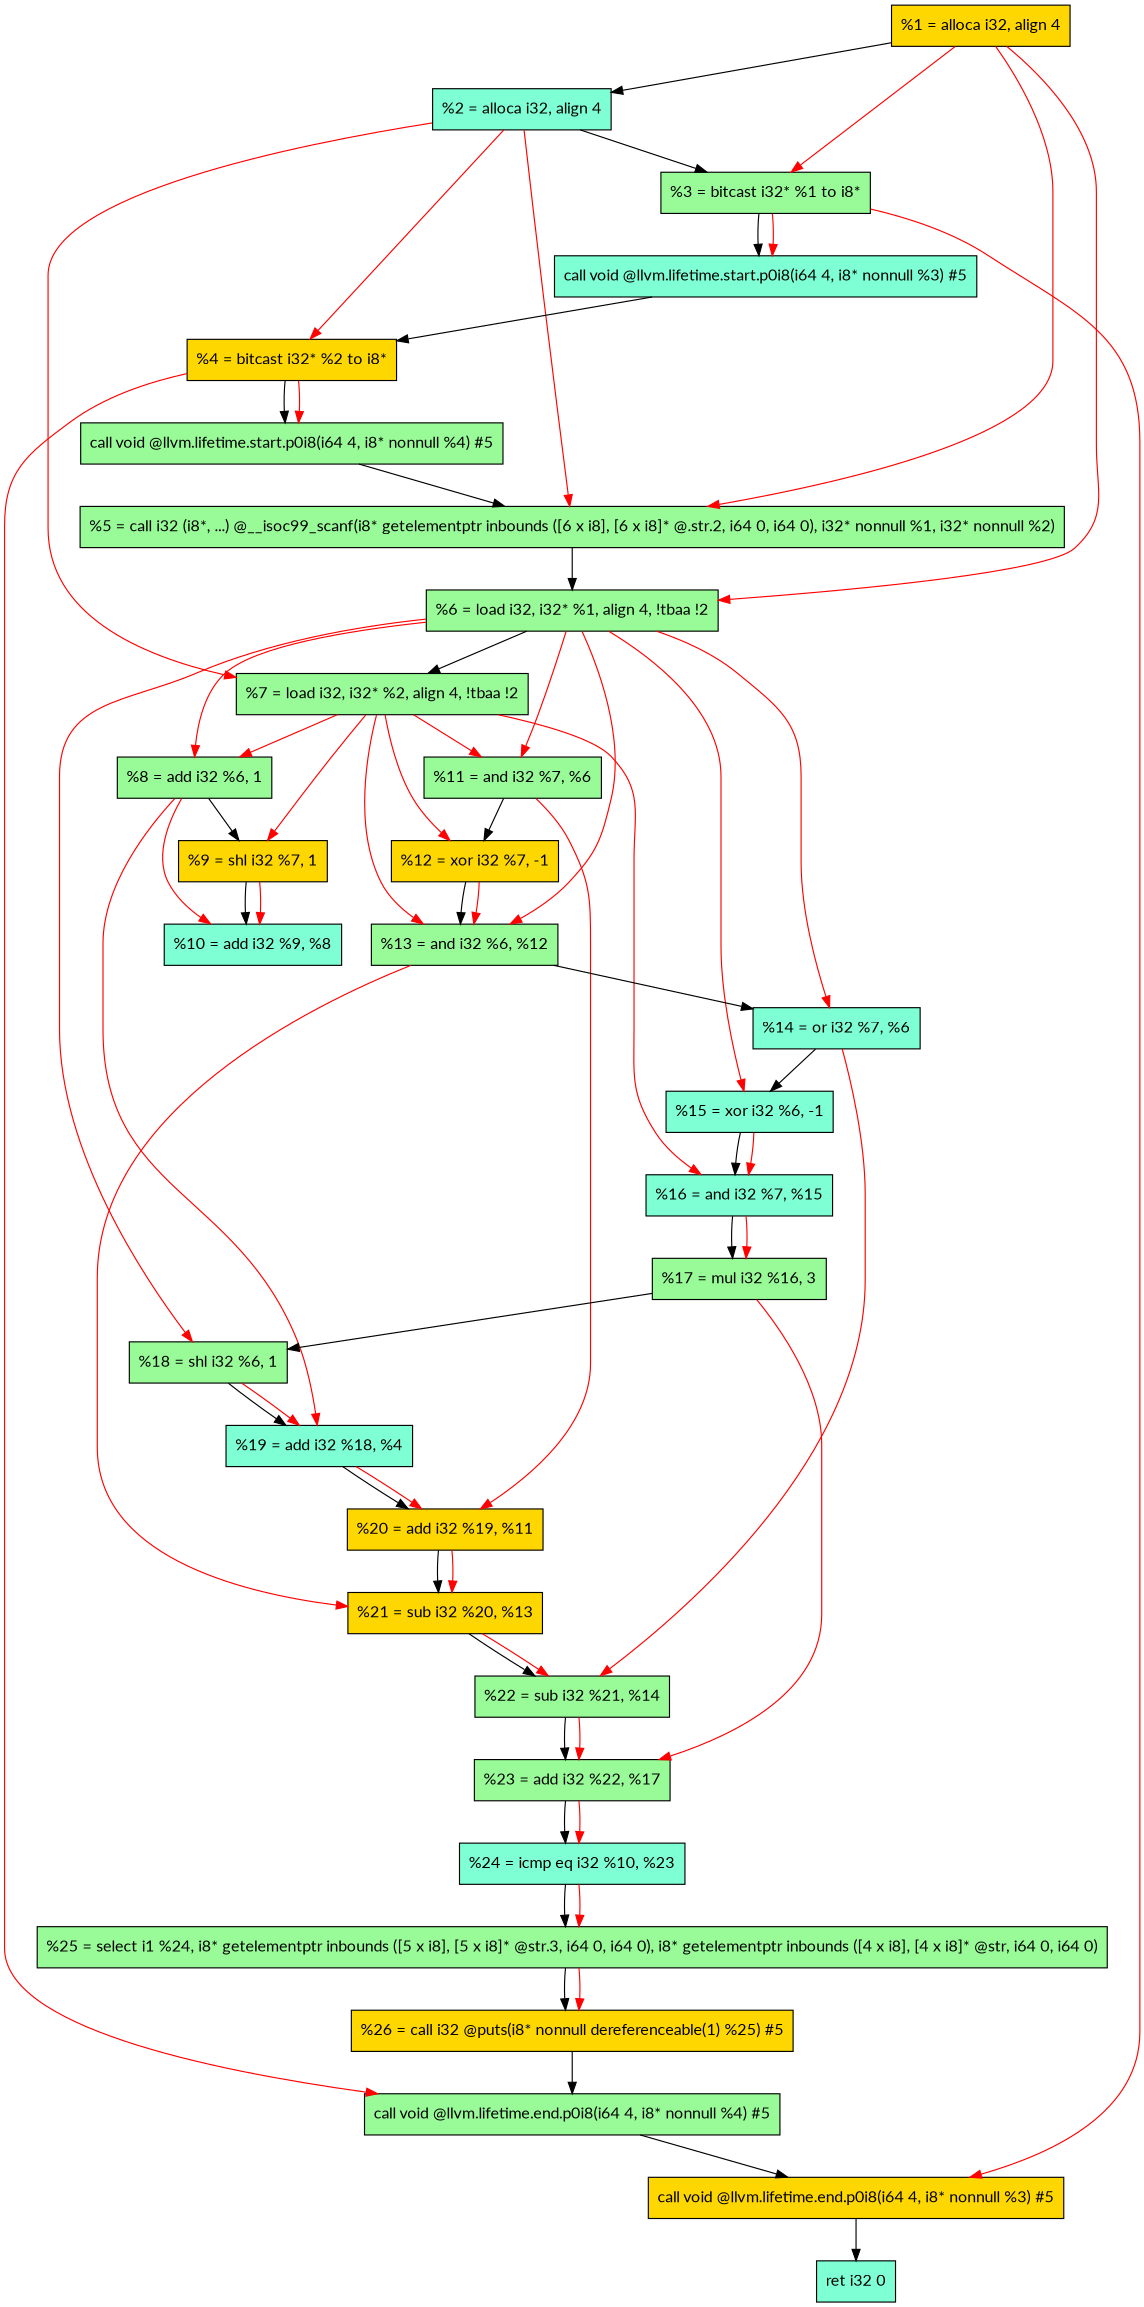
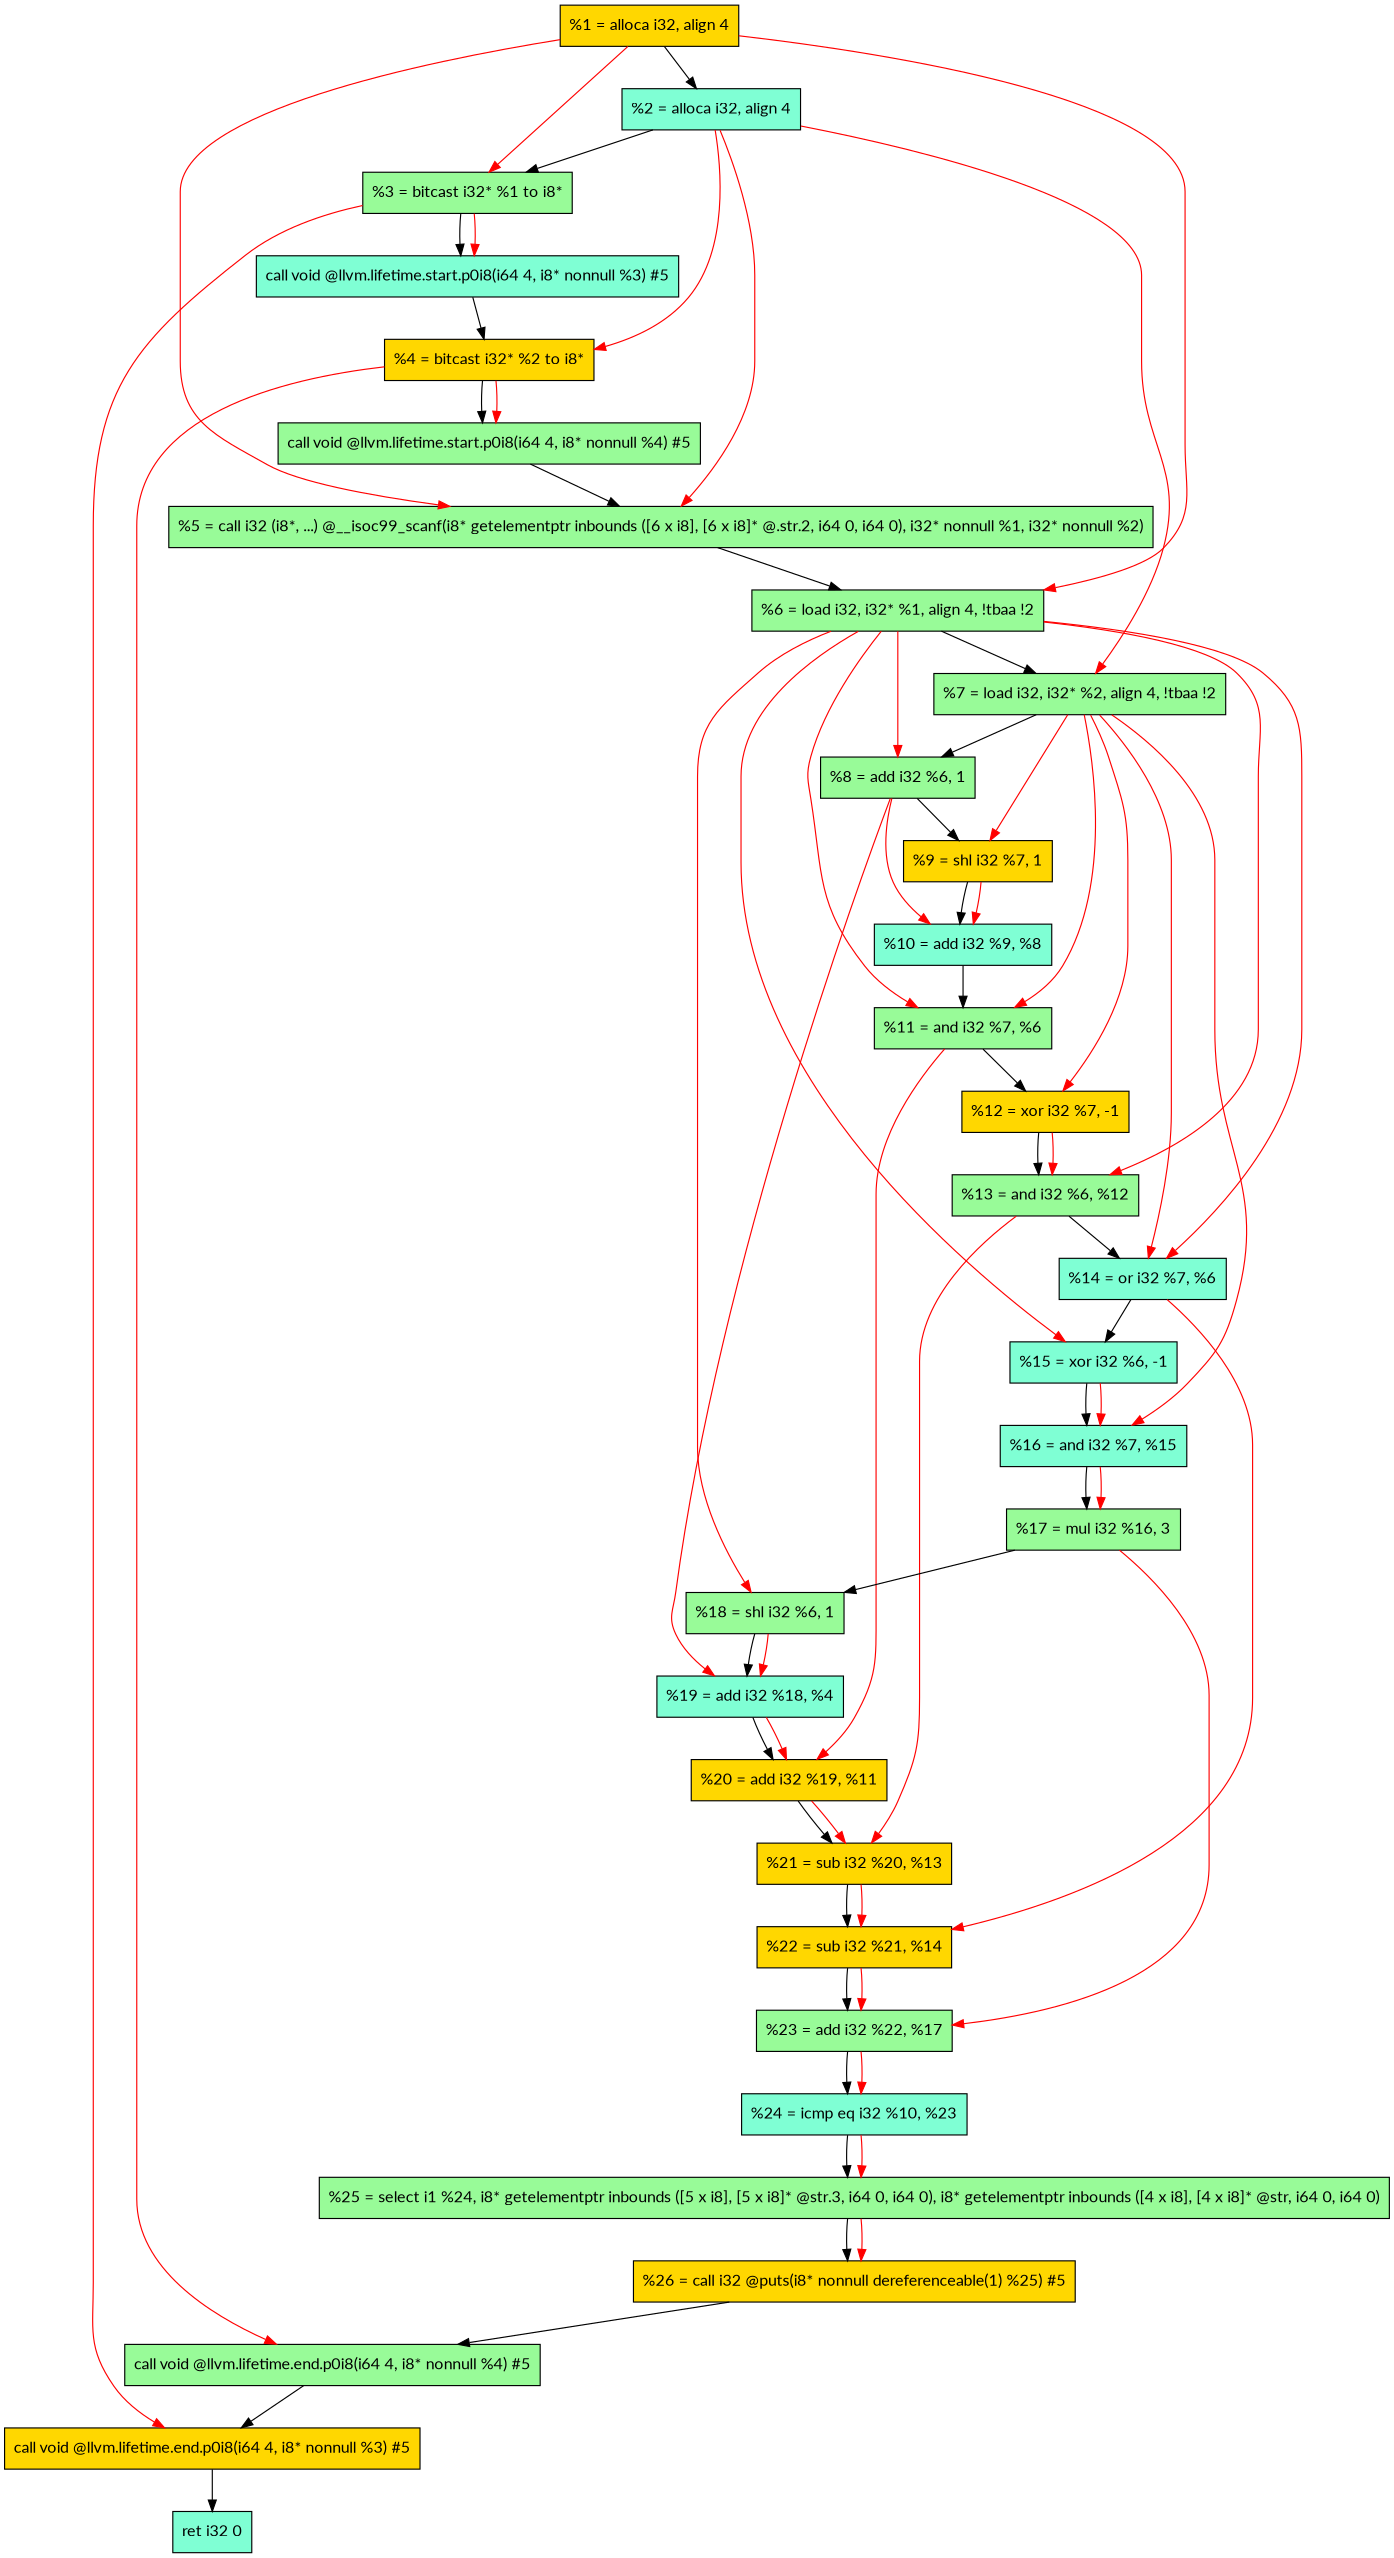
(294, 733) -> (994, 733)
(366, 823) -> (1171, 972)
none -> (963, 981)
(572, 1697) -> (854, 1947)
